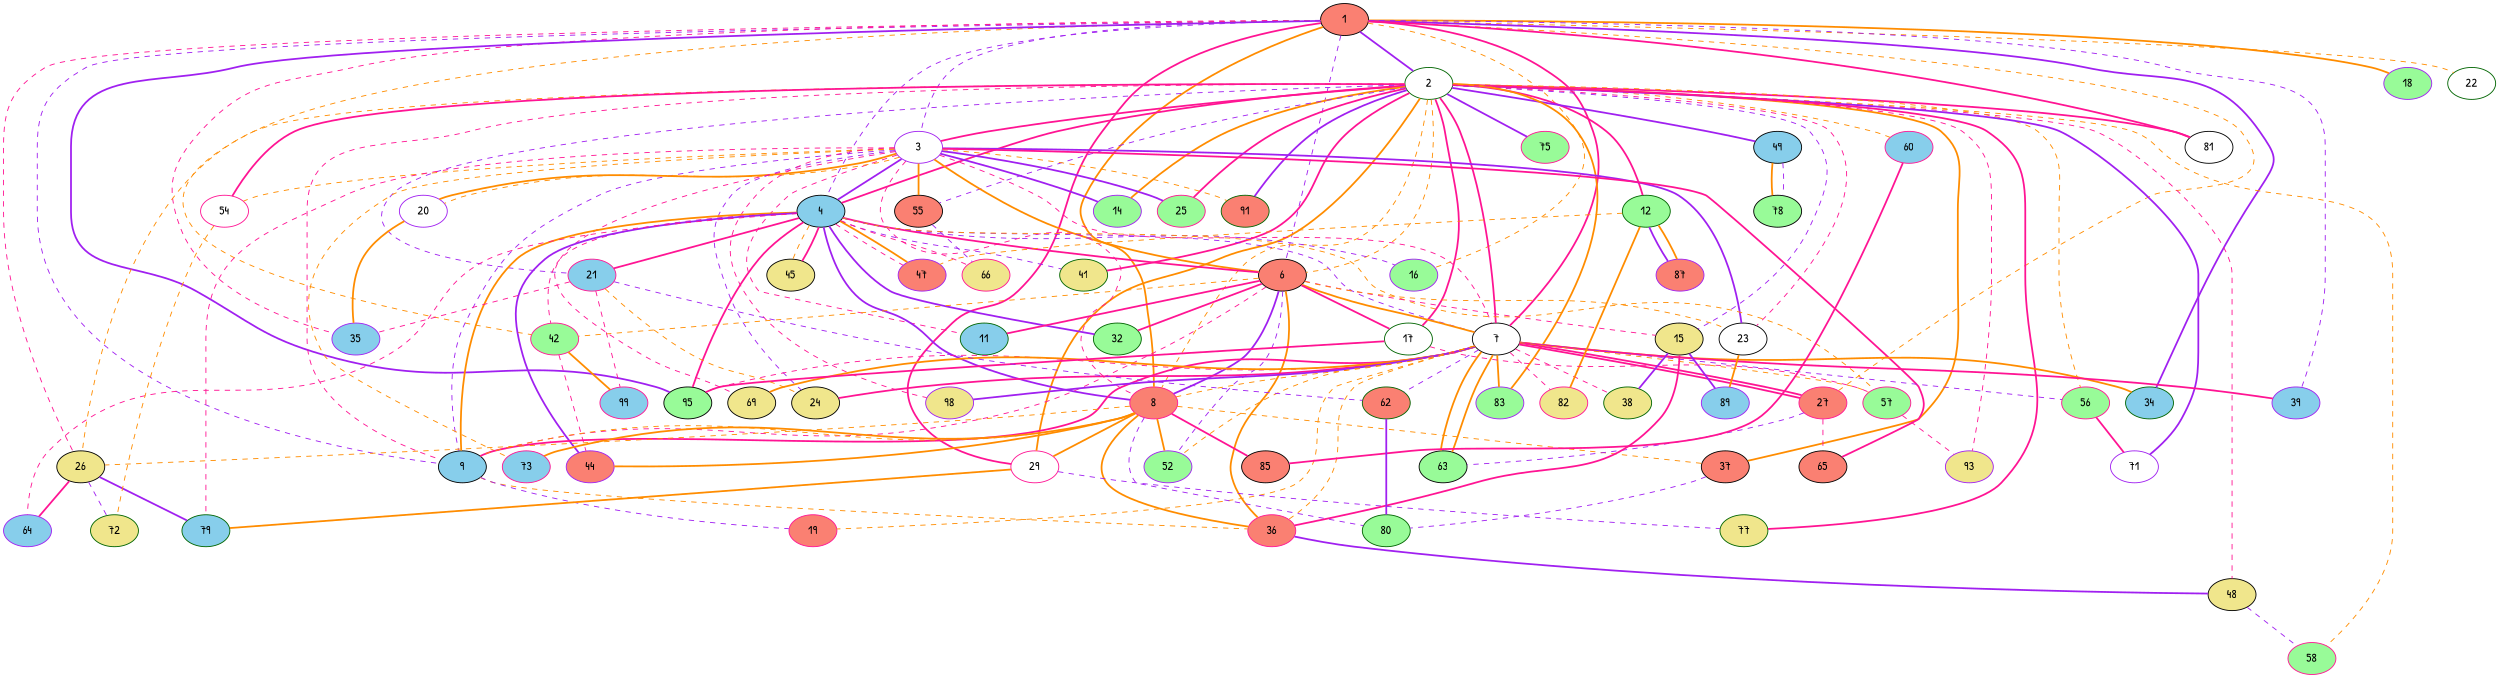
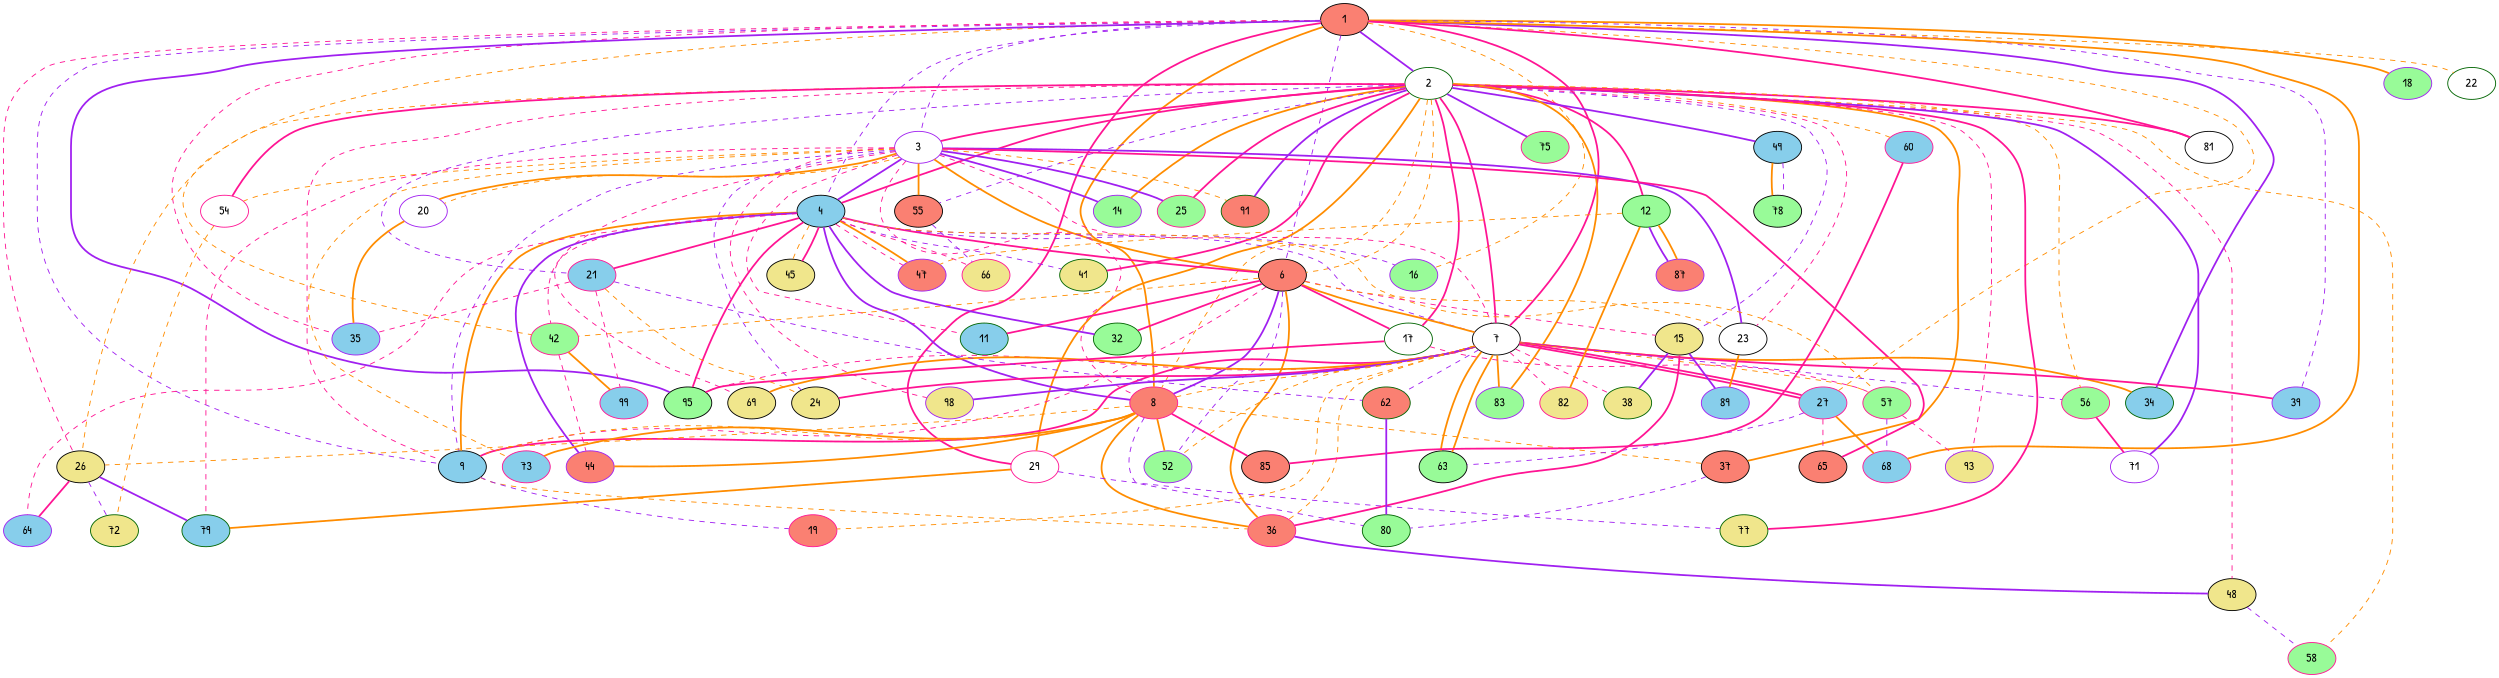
(1823, 403) -> (1823, 403)
none -> (1887, 467)
